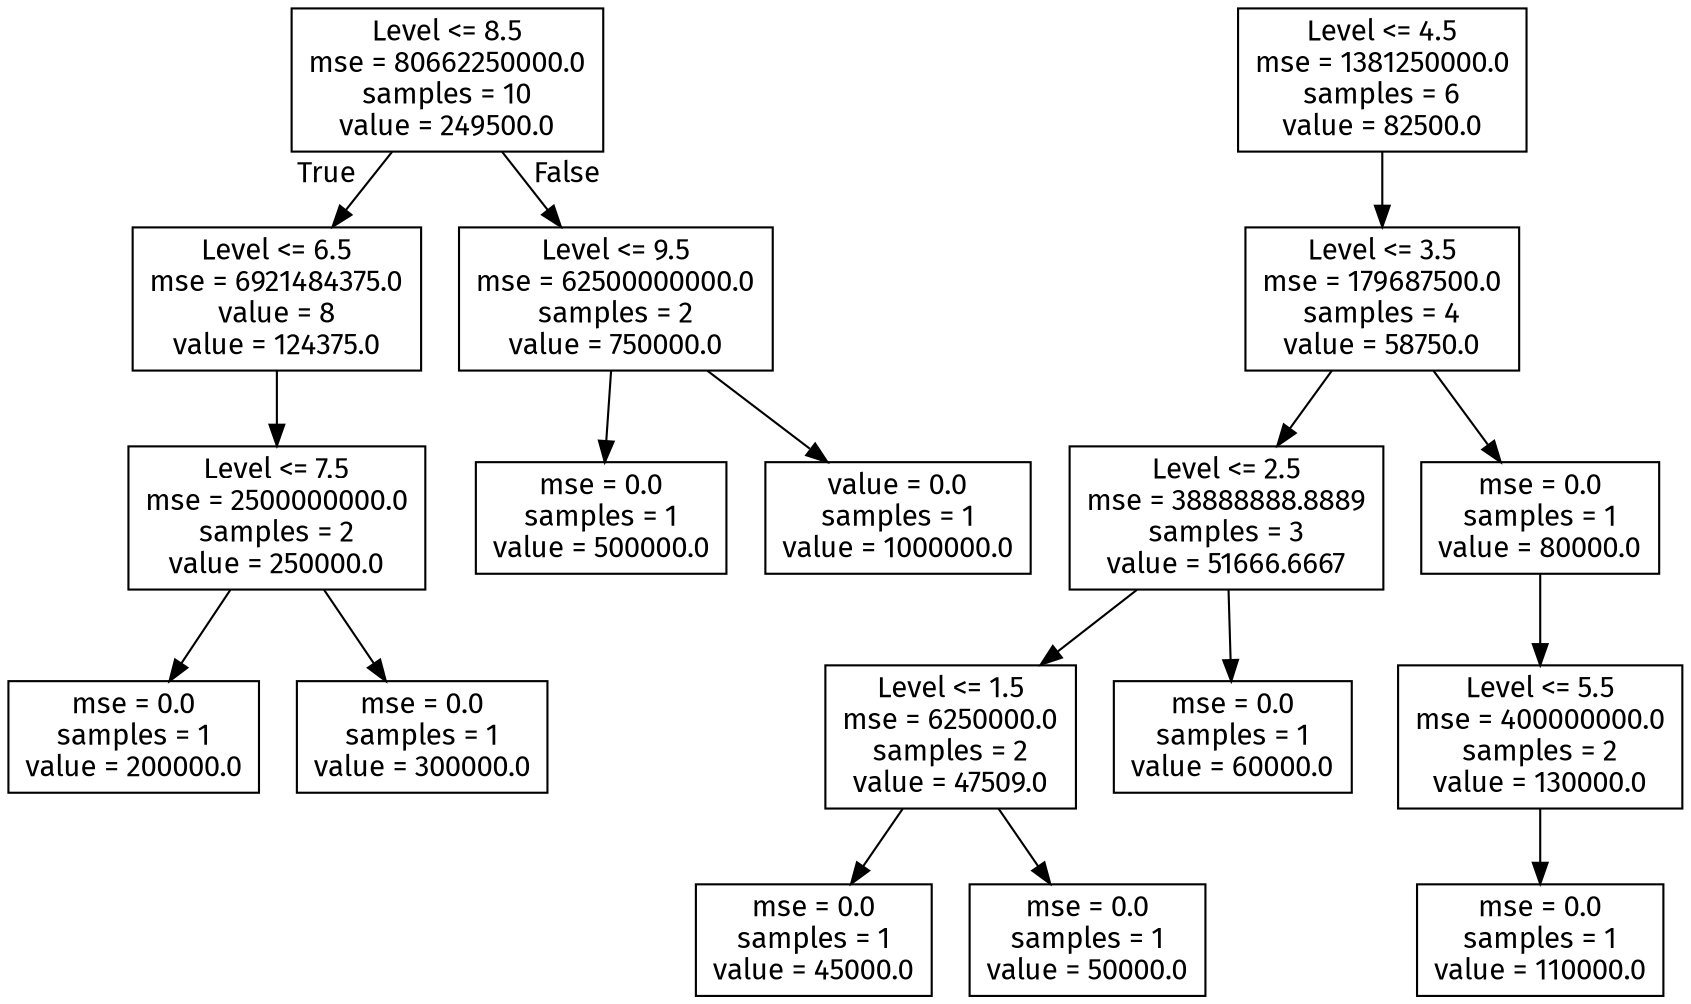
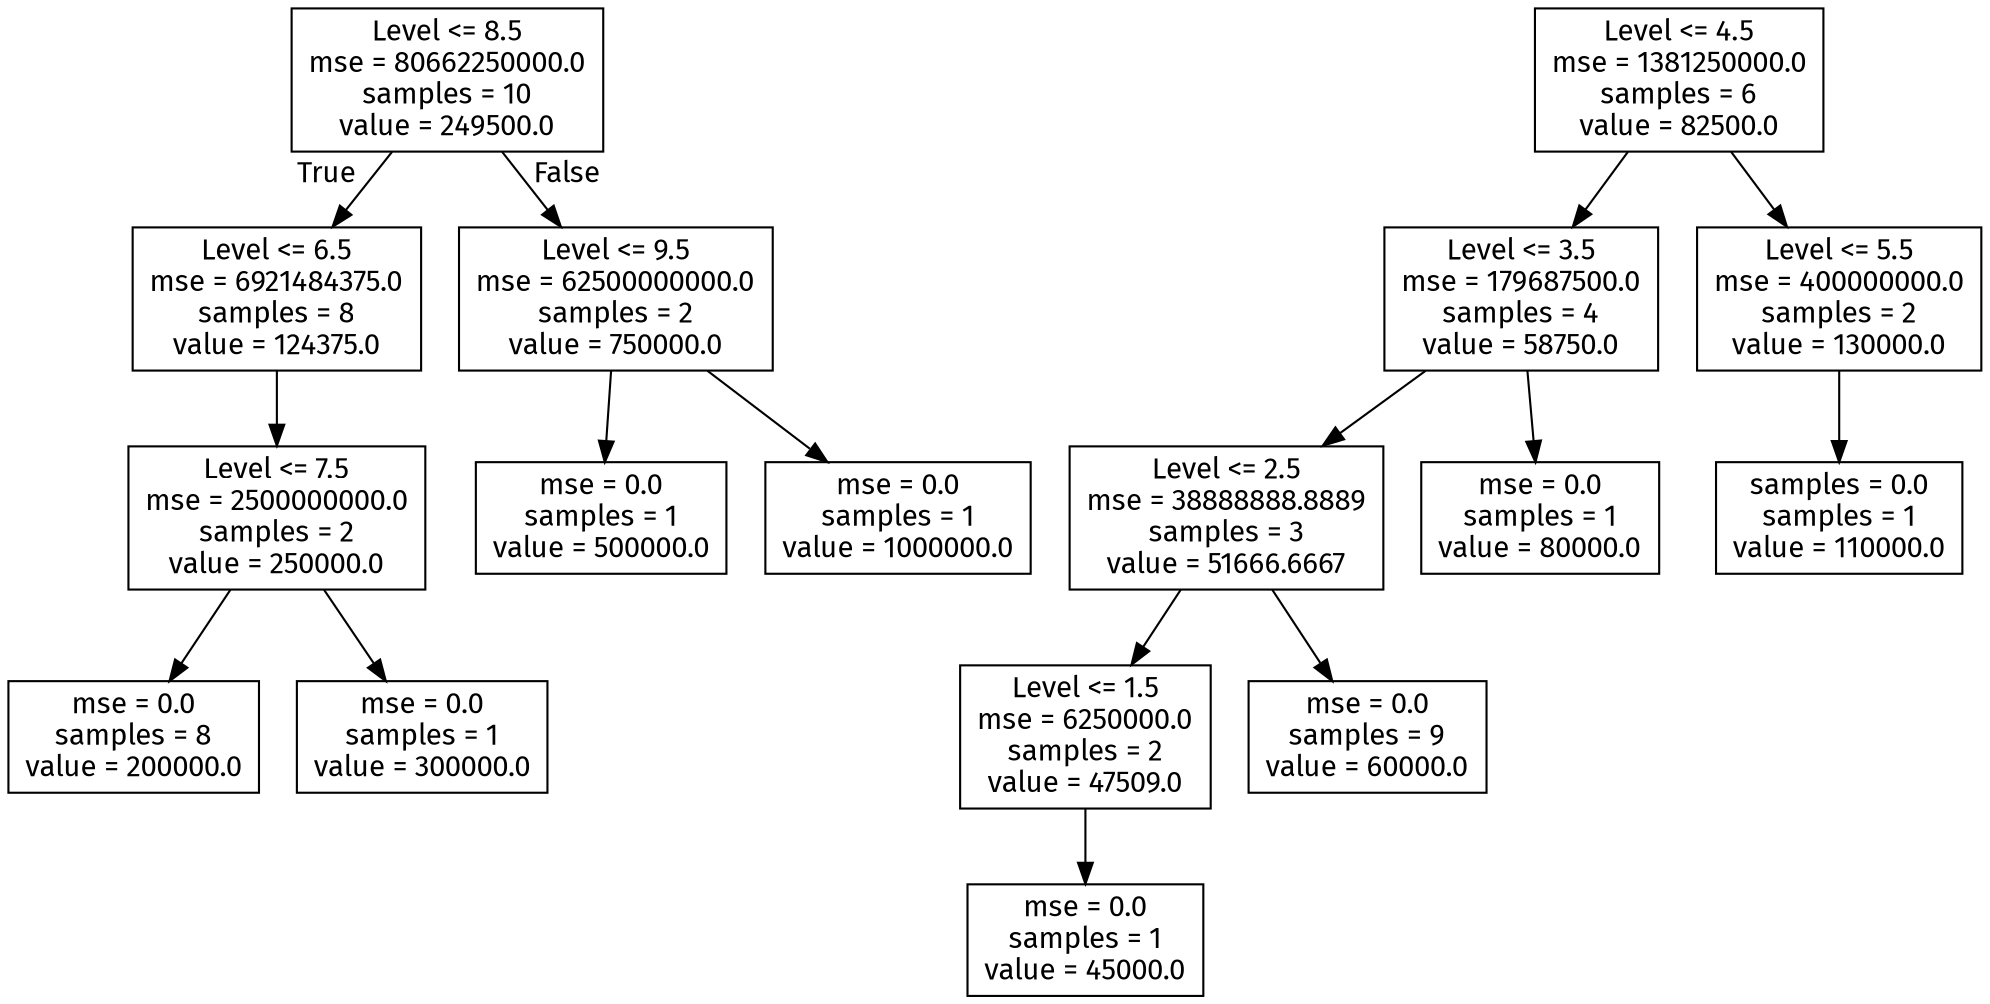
(277, 299) -> (277, 299)
(898, 518) -> (898, 518)
(1540, 609) -> (1753, 181)
(134, 737) -> (134, 737)
(1233, 737) -> (1368, 737)
(1088, 940) -> none
(1540, 940) -> (1839, 518)
